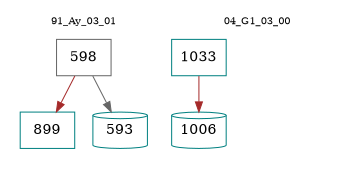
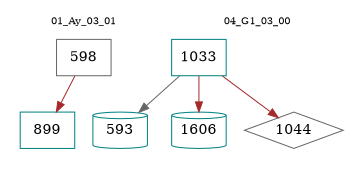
(84, 22) -> (84, 22)
(100, 89) -> (170, 84)
(199, 130) -> (199, 130)
none -> (294, 130)
